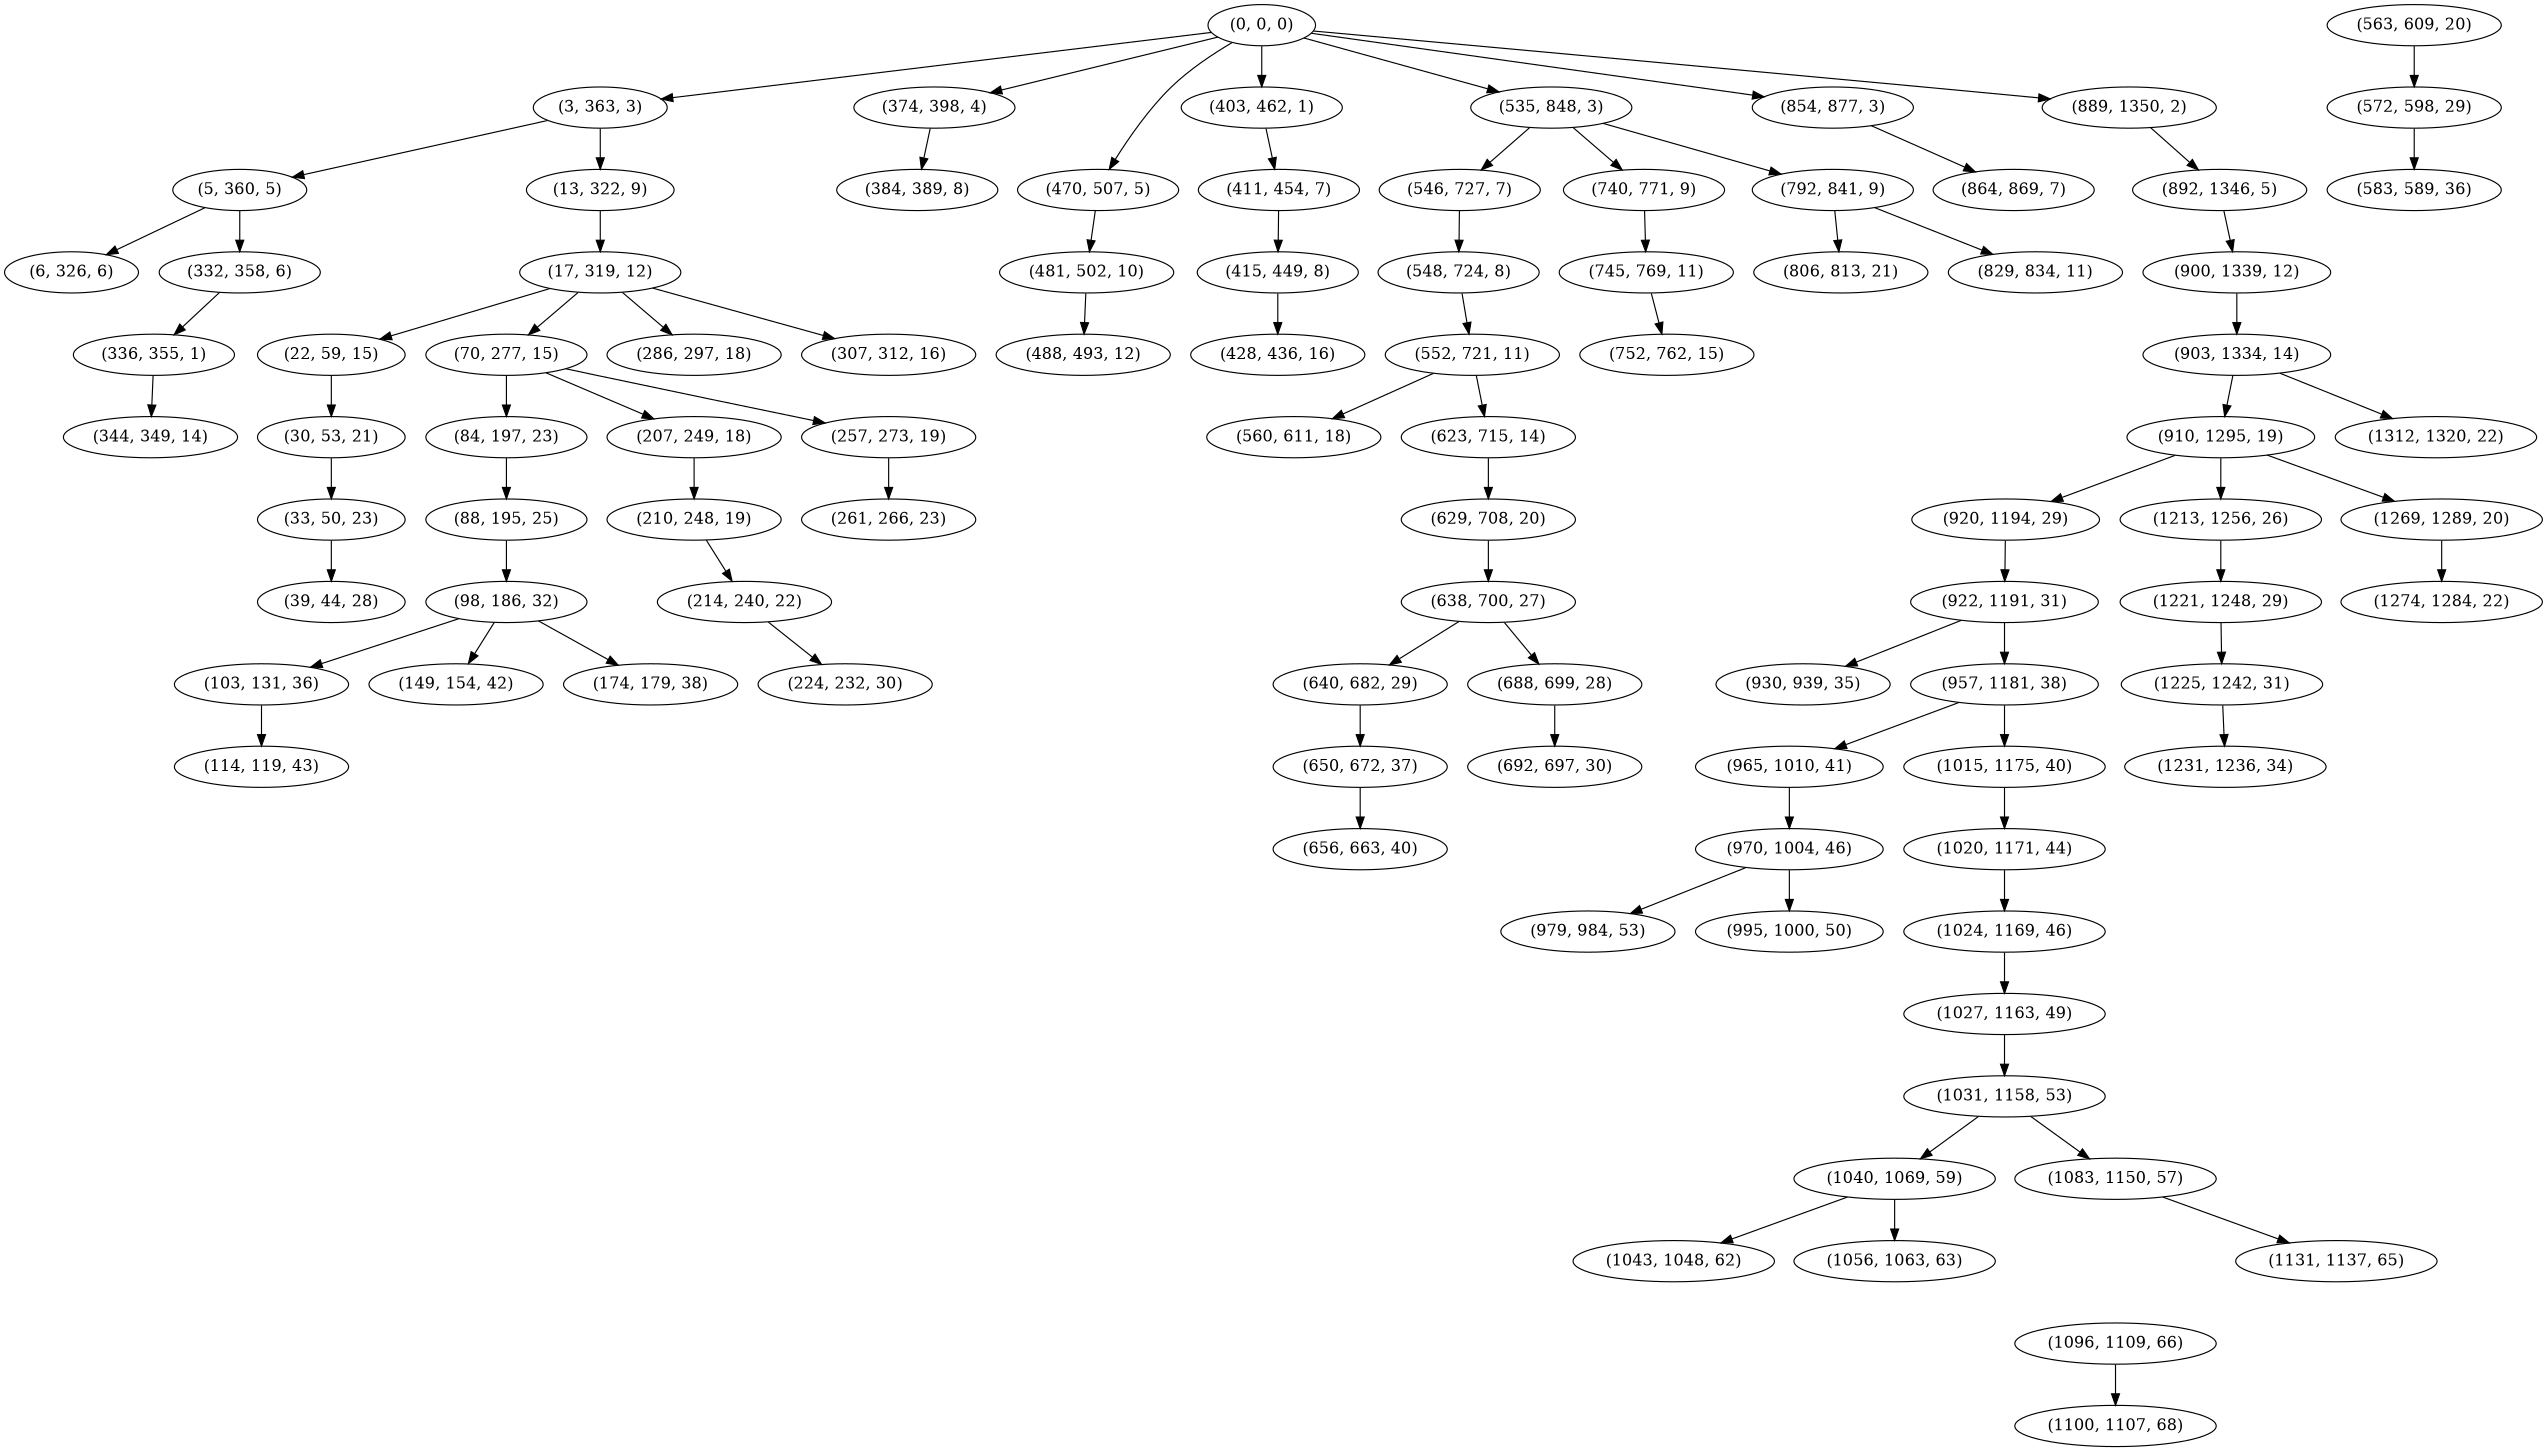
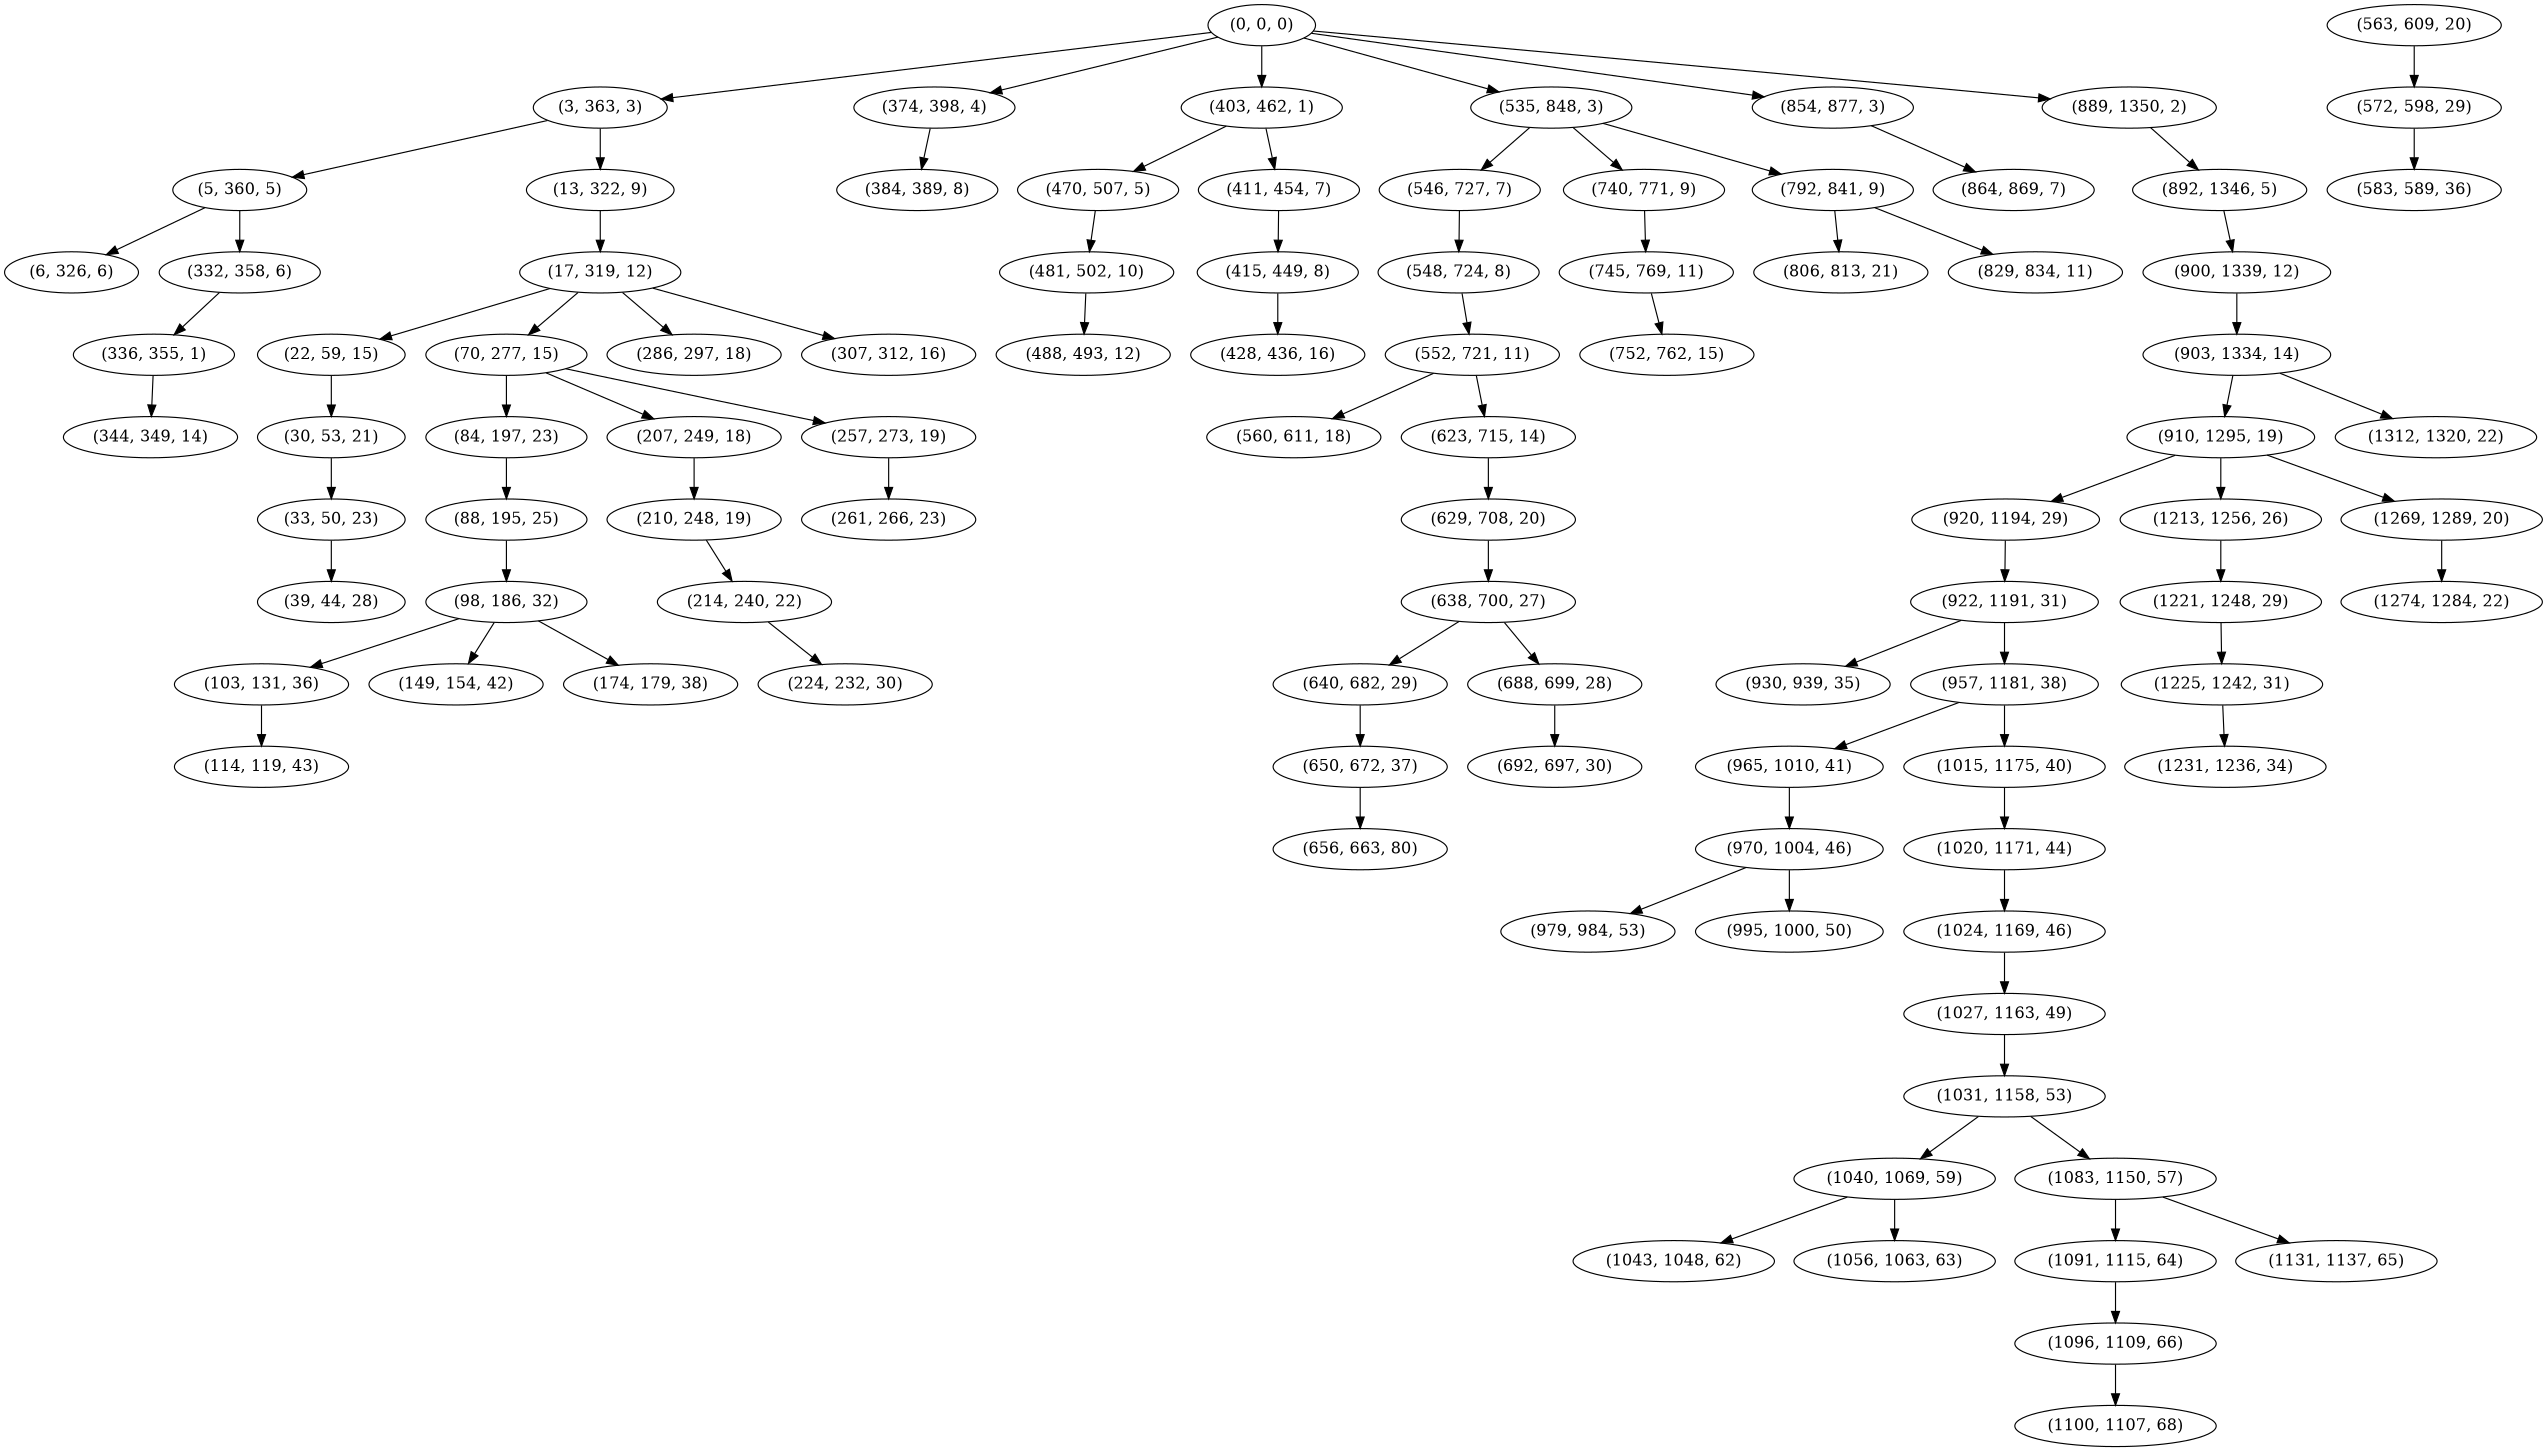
(1166, 93) -> (1185, 146)
(1360, 849) -> (1360, 849)
none -> (2116, 1261)
